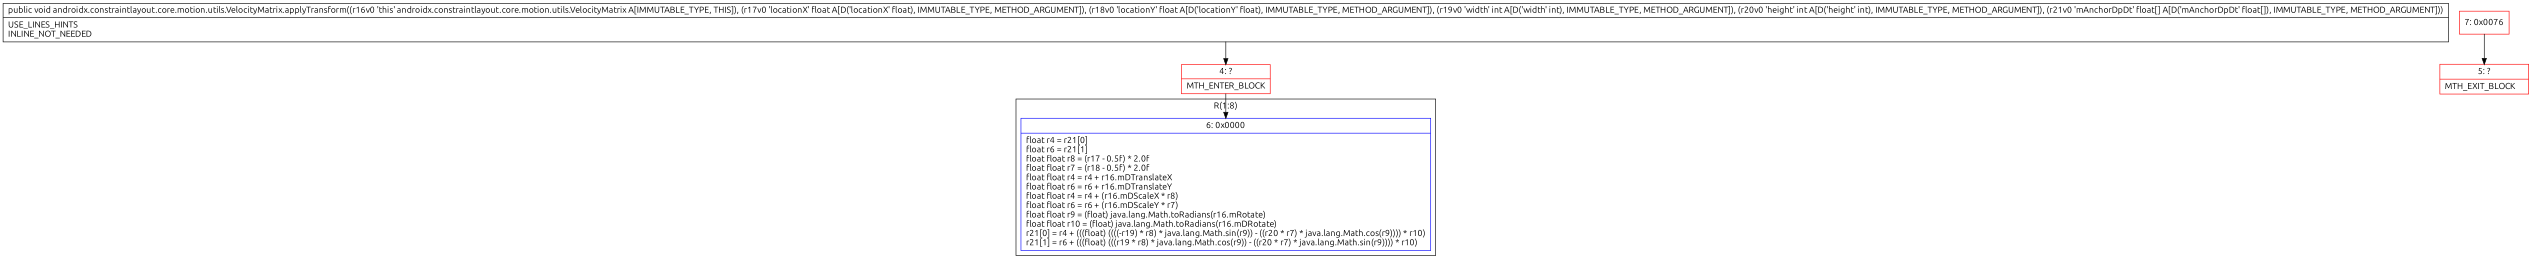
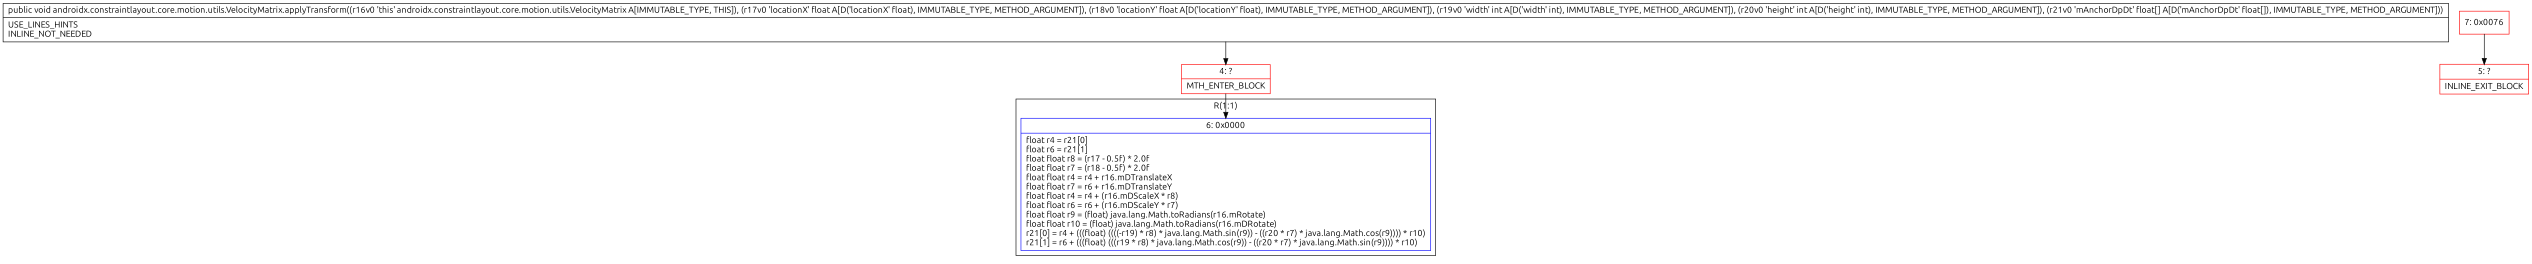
(2480, 86) -> (2484, 86)
(1226, 106) -> (1226, 106)
(1099, 187) -> (1099, 187)
